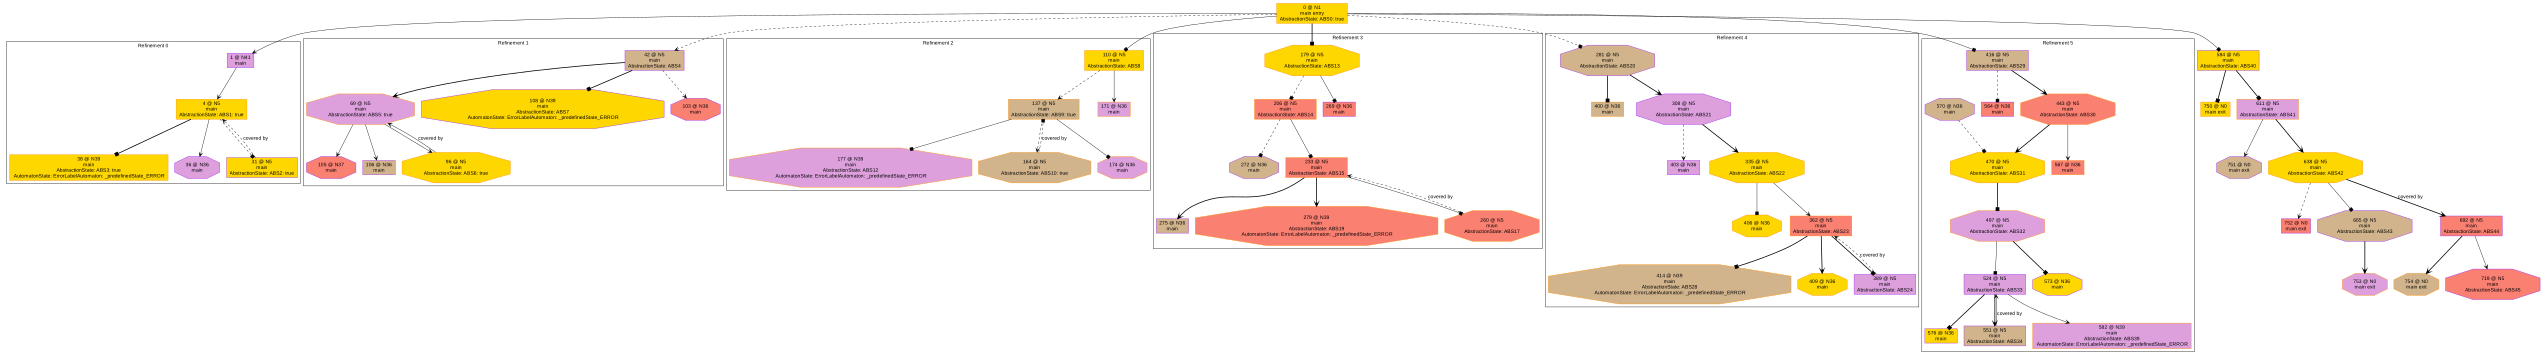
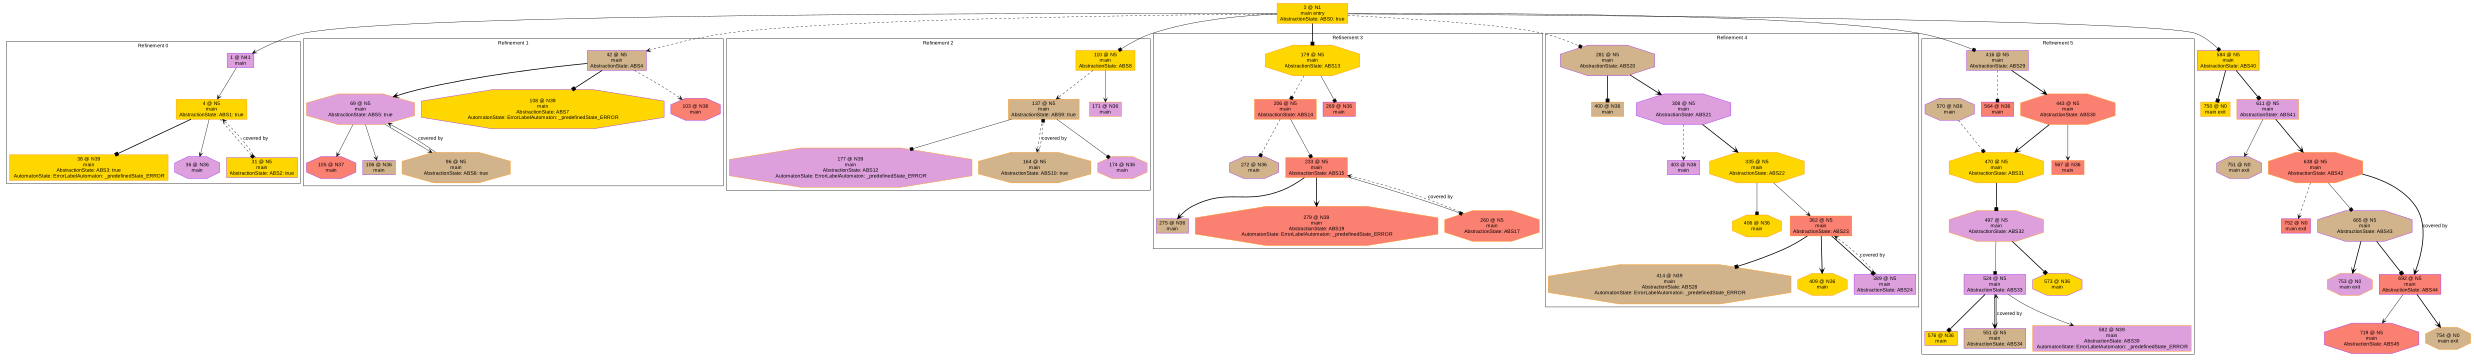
(456, 168) -> (456, 168)
(2316, 168) -> (2316, 168)
none -> (2388, 256)
